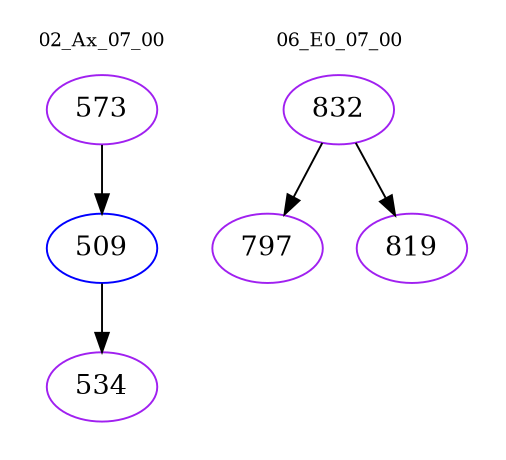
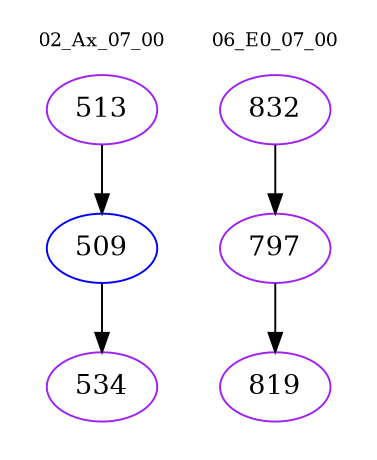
(102, 110) -> (102, 110)
(371, 170) -> (275, 308)
